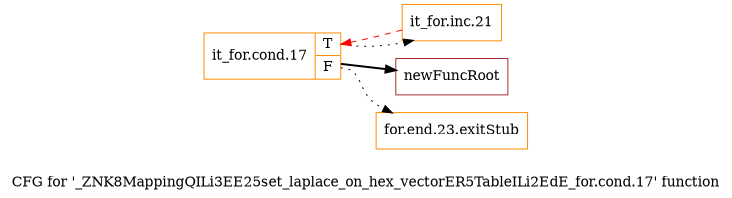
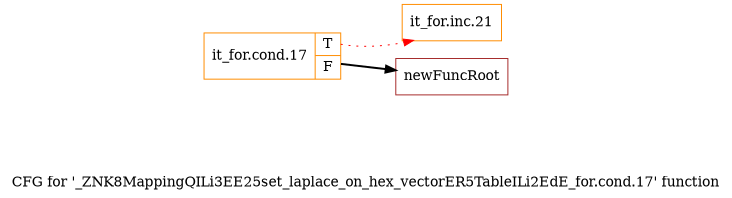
(377, 36) -> none
(372, 46) -> (372, 46)
(452, 131) -> none
